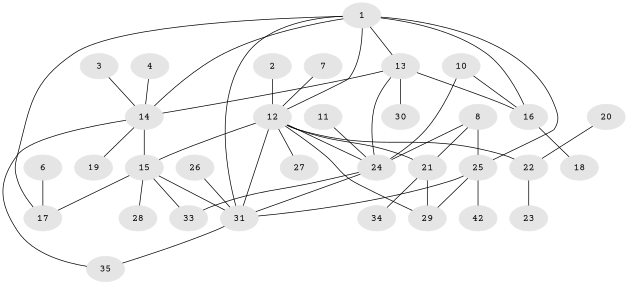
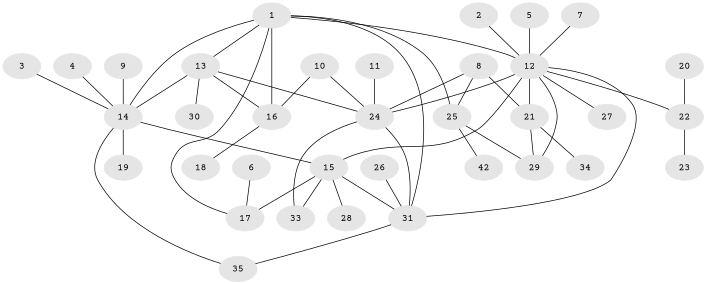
none -> (530, 15)
none -> (123, 66)
(362, 202) -> none
